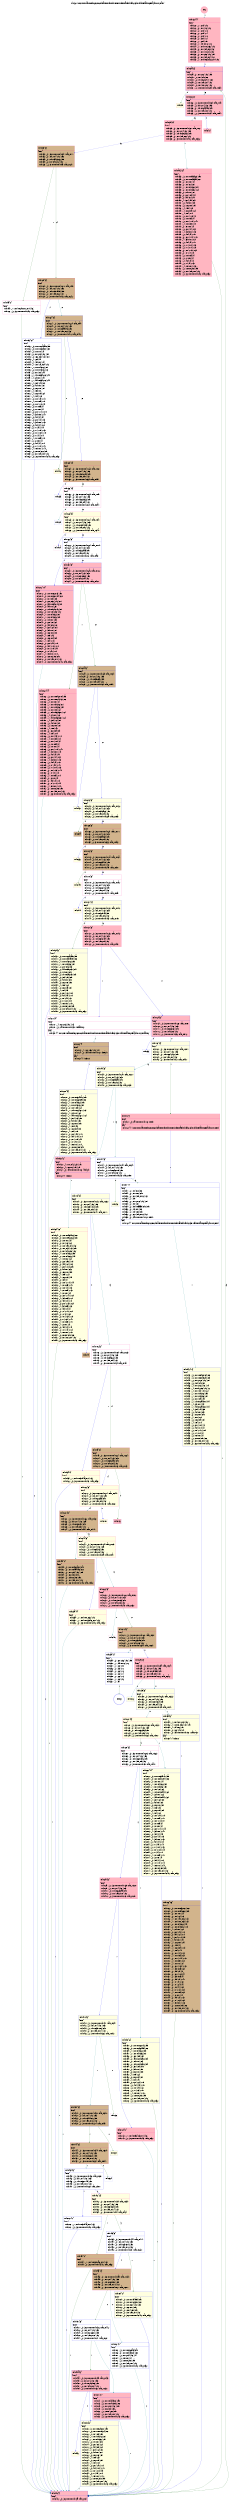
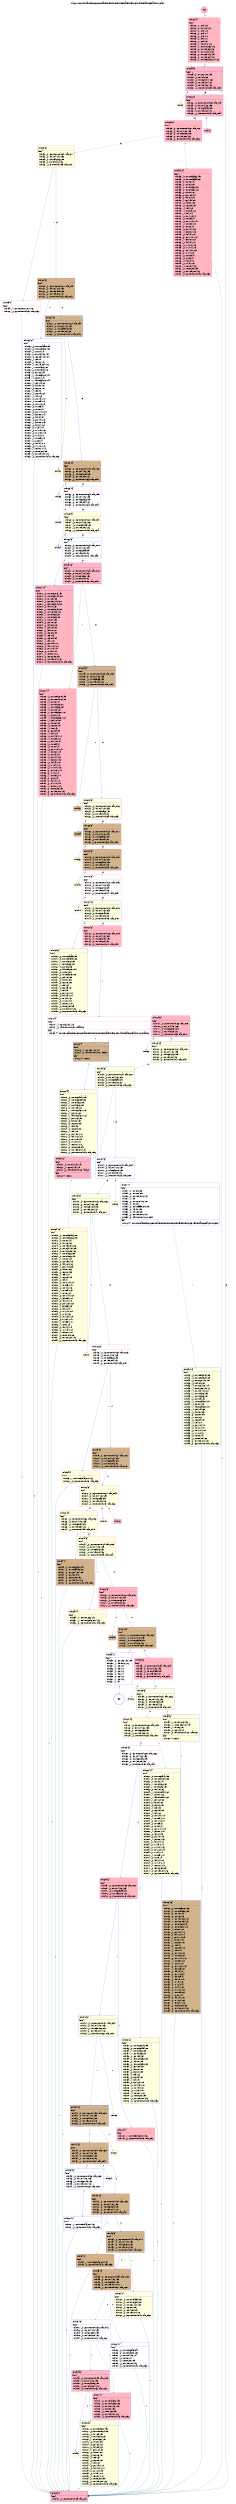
(56, 157) -> (56, 157)
(77, 809) -> (77, 809)
(136, 981) -> none
(170, 1122) -> none
(134, 1180) -> (103, 1186)
(86, 1355) -> (86, 1355)
(120, 1493) -> (111, 1512)
(79, 1521) -> (79, 1521)
(112, 1638) -> (112, 1638)
(119, 1699) -> (119, 1699)
(45, 1750) -> none
(97, 2191) -> (116, 2177)
(110, 2204) -> (110, 2204)
(125, 2242) -> (125, 2242)
